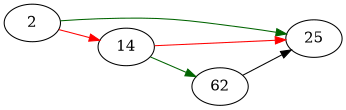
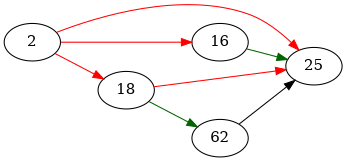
(169, 19) -> (177, 5)
none -> (220, 42)
(126, 47) -> (126, 90)
